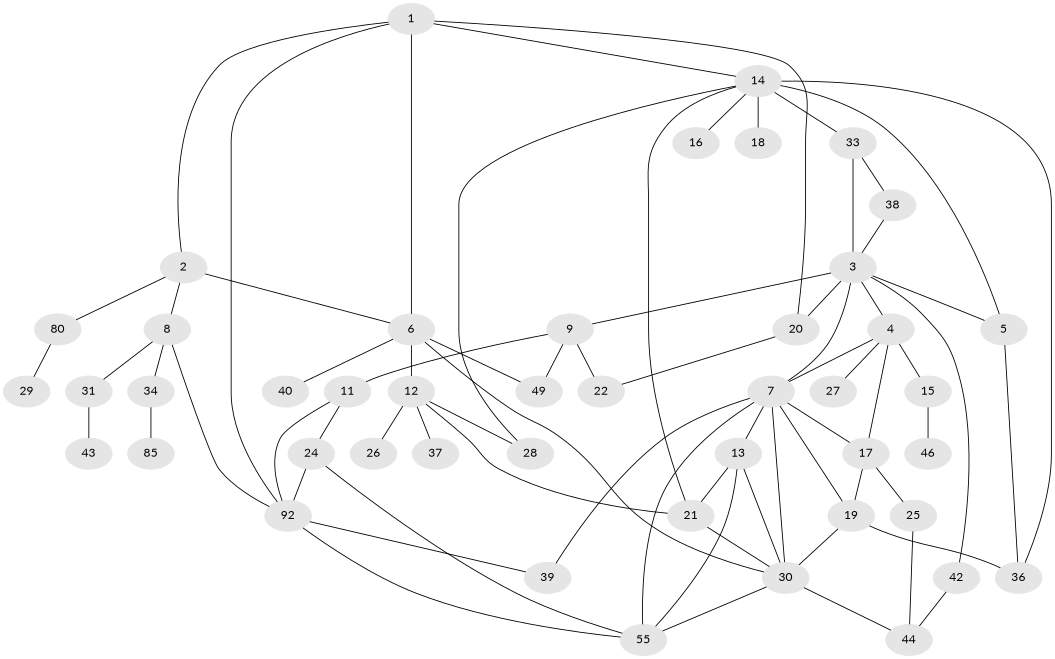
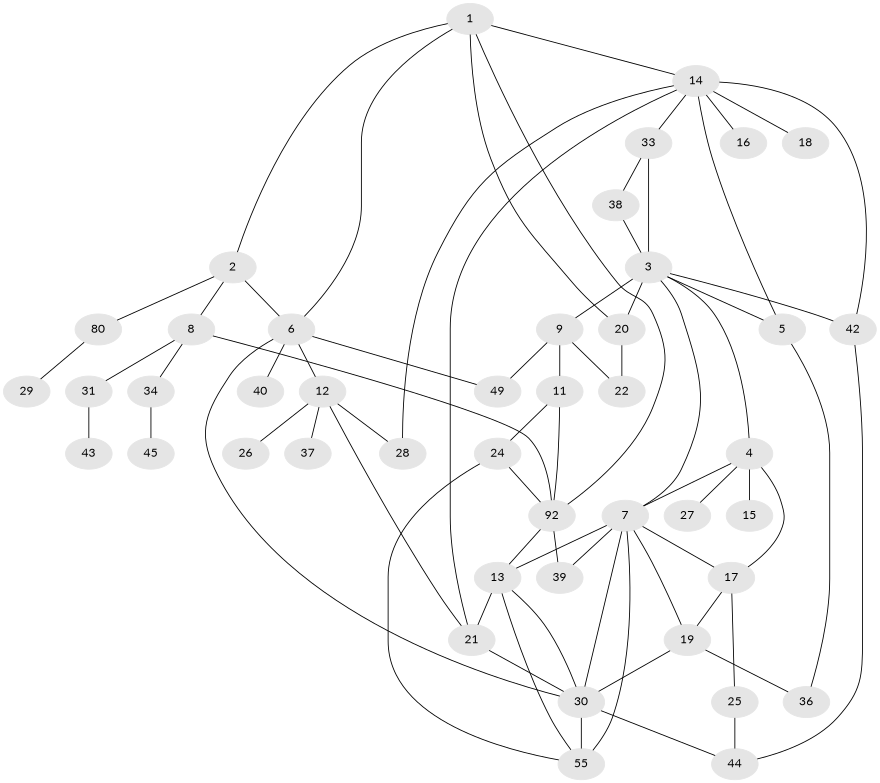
(1051, 223) -> (852, 155)
(151, 454) -> (151, 454)
(928, 454) -> none
(453, 606) -> (525, 547)
